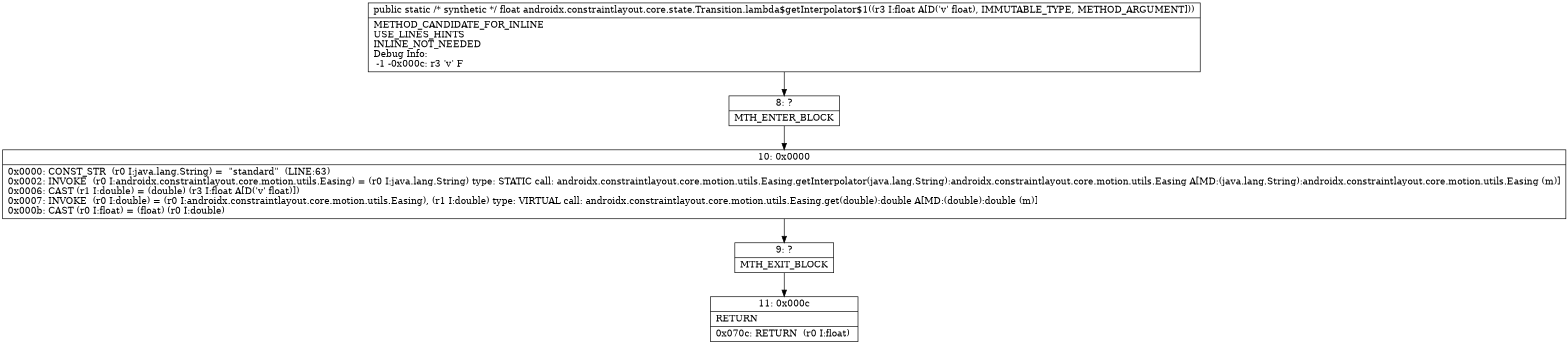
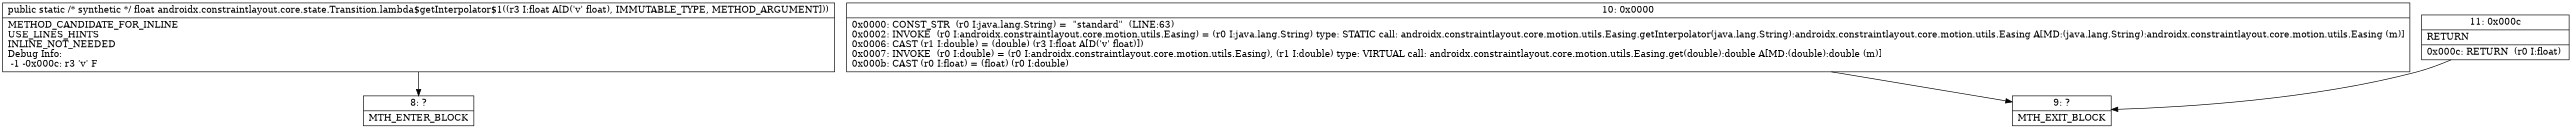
(784, 135) -> none
(784, 281) -> (2286, 96)
(784, 334) -> (2495, 52)
